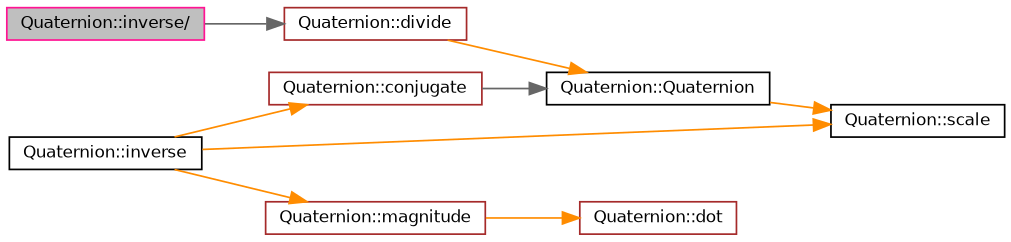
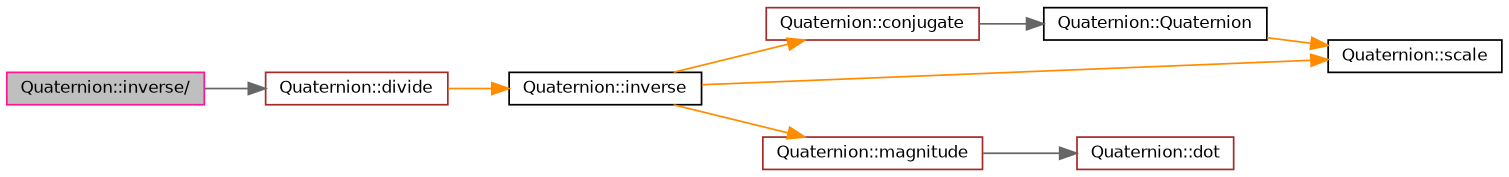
(509, 54) -> (470, 89)
(524, 218) -> (1021, 153)
